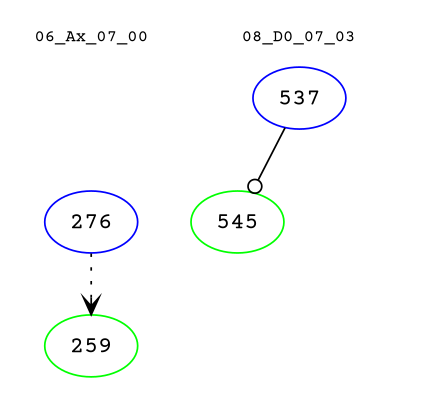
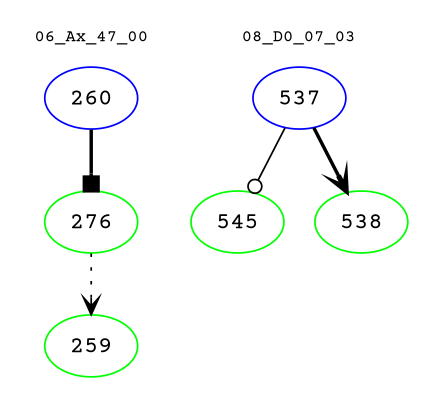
(92, 37) -> (92, 37)
none -> (91, 98)
(91, 222) -> (91, 222)
none -> (361, 222)
